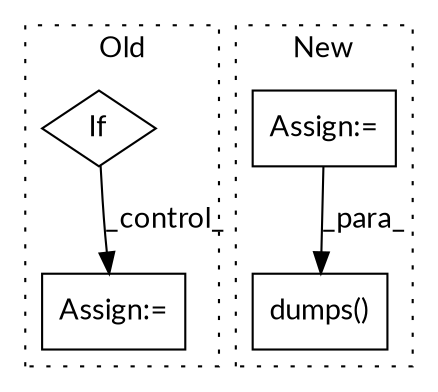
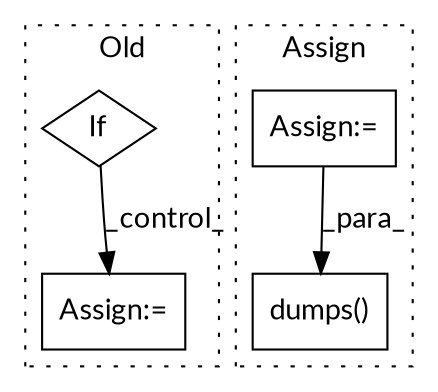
(324, 49) -> (324, 49)
